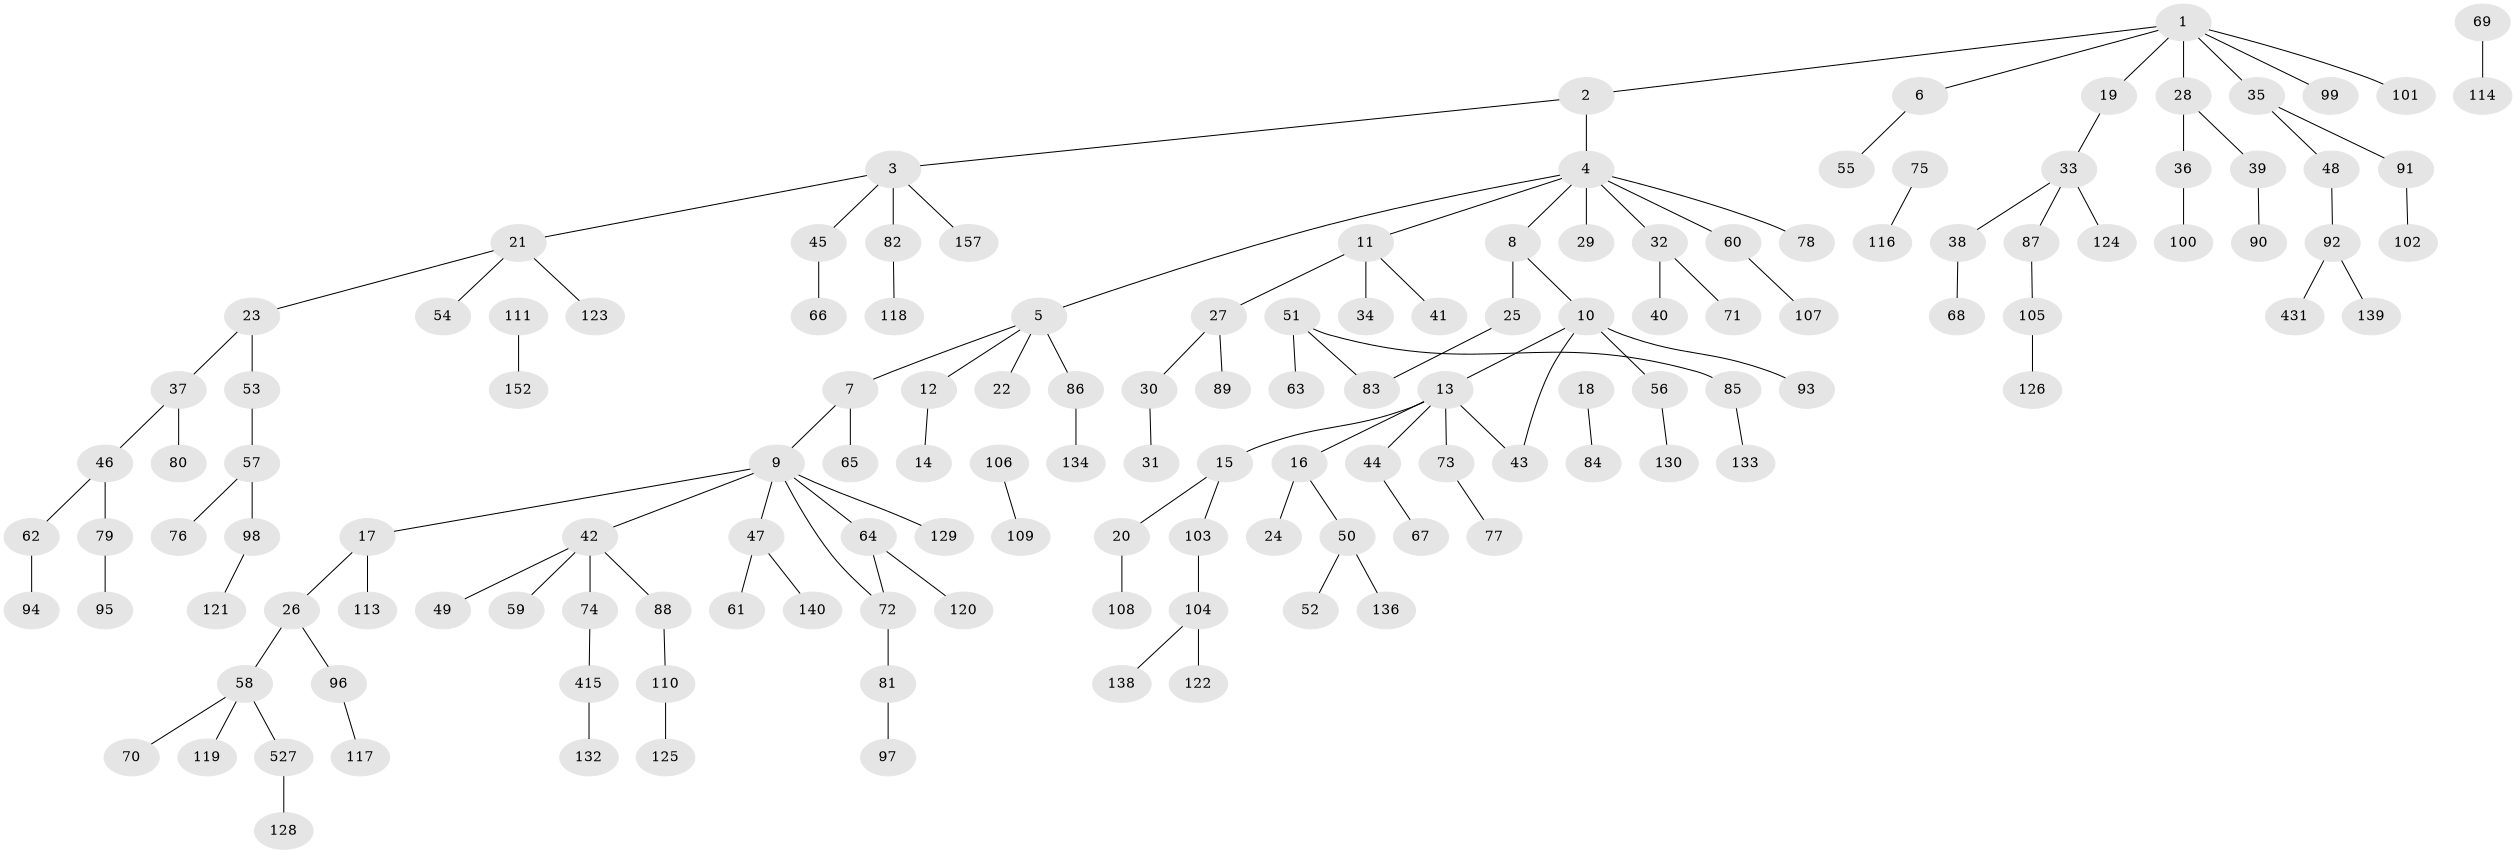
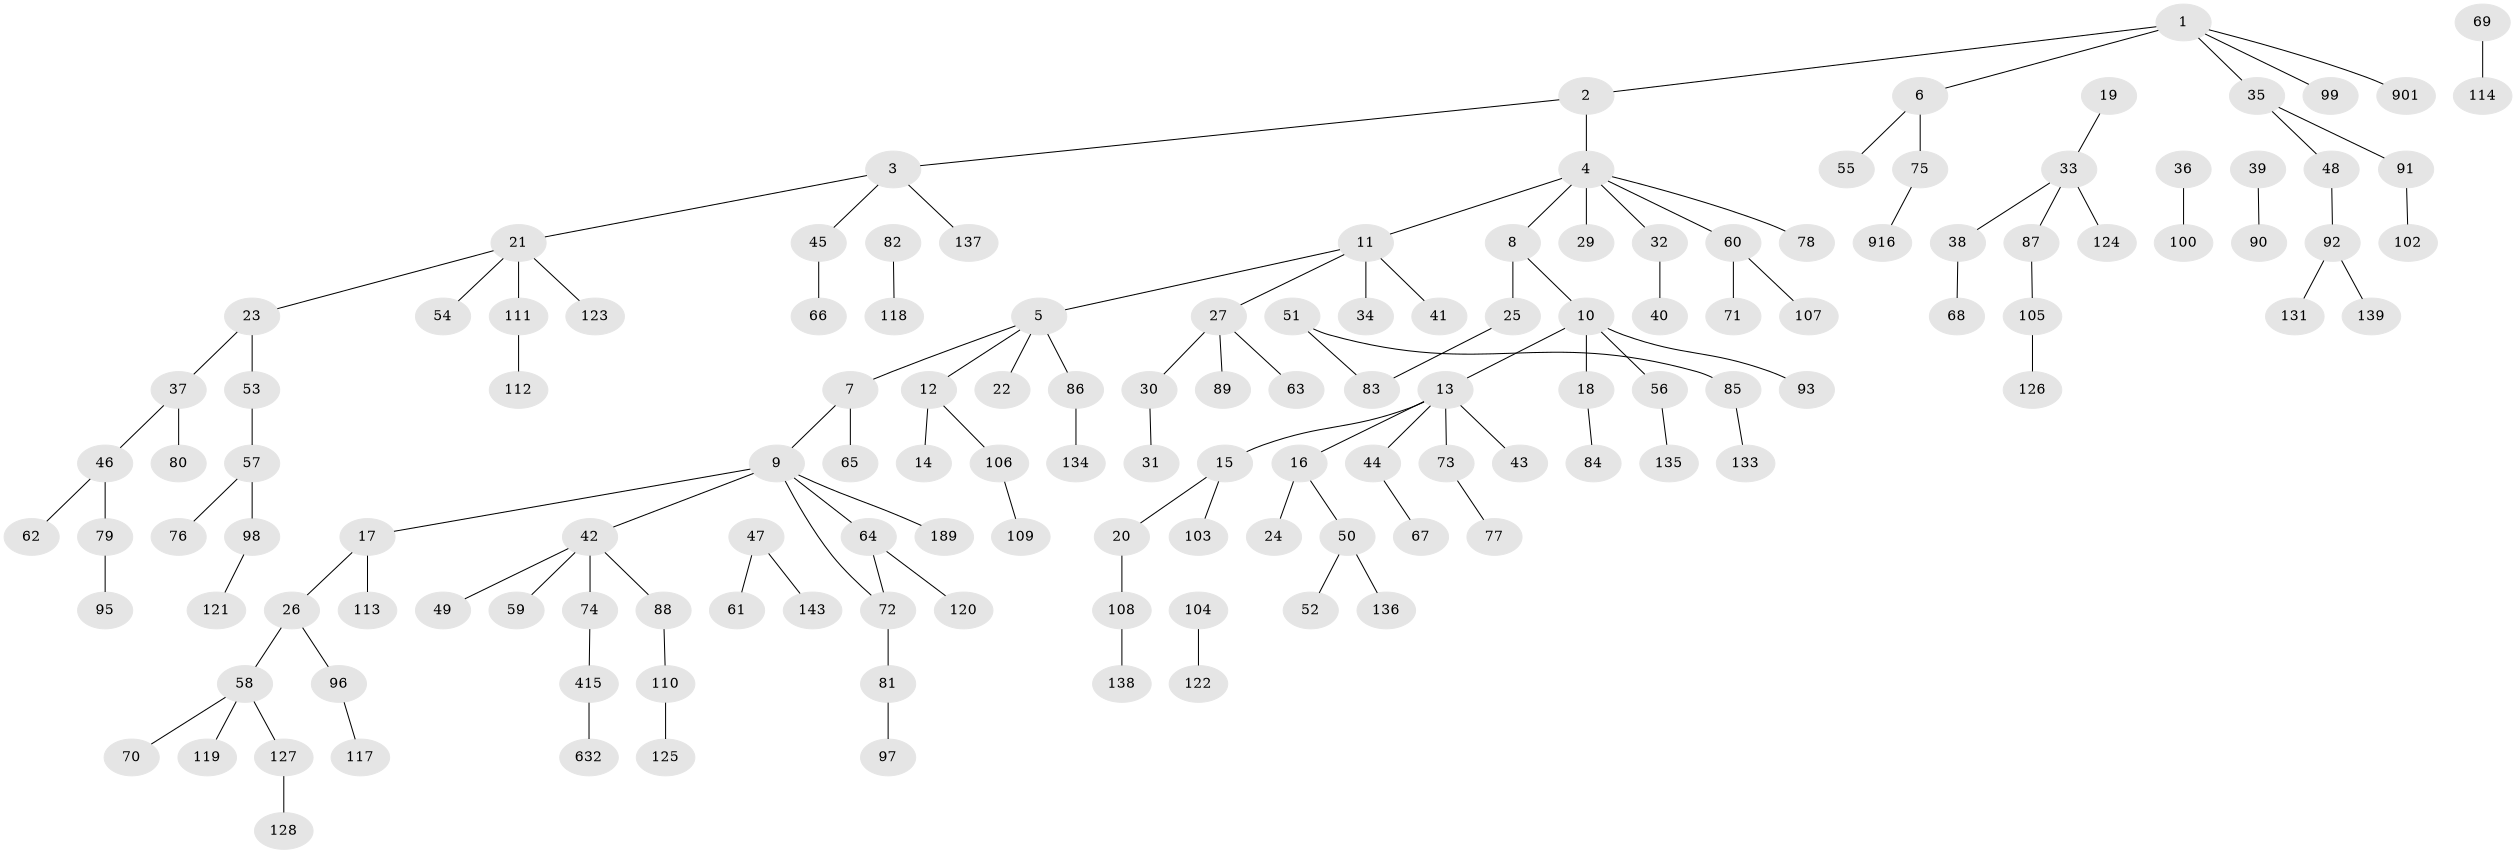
(2146, 59) -> none
(2184, 96) -> none
(2406, 96) -> (2406, 96)
none -> (1920, 133)
(893, 206) -> none
(1309, 230) -> (1203, 280)
(969, 243) -> (969, 243)
(1882, 243) -> (1882, 243)
none -> (519, 280)
(1697, 280) -> (1733, 280)
(2295, 316) -> (2295, 316)
(1294, 353) -> (1258, 353)
(1543, 387) -> (1586, 347)
(519, 390) -> (519, 390)
none -> (964, 426)
(1669, 463) -> (1669, 463)
(767, 500) -> none
(944, 537) -> (944, 537)
(1198, 574) -> none
(32, 610) -> none
(813, 610) -> (813, 610)
(1160, 647) -> (1122, 647)
(284, 757) -> (284, 757)
(589, 757) -> (589, 757)
